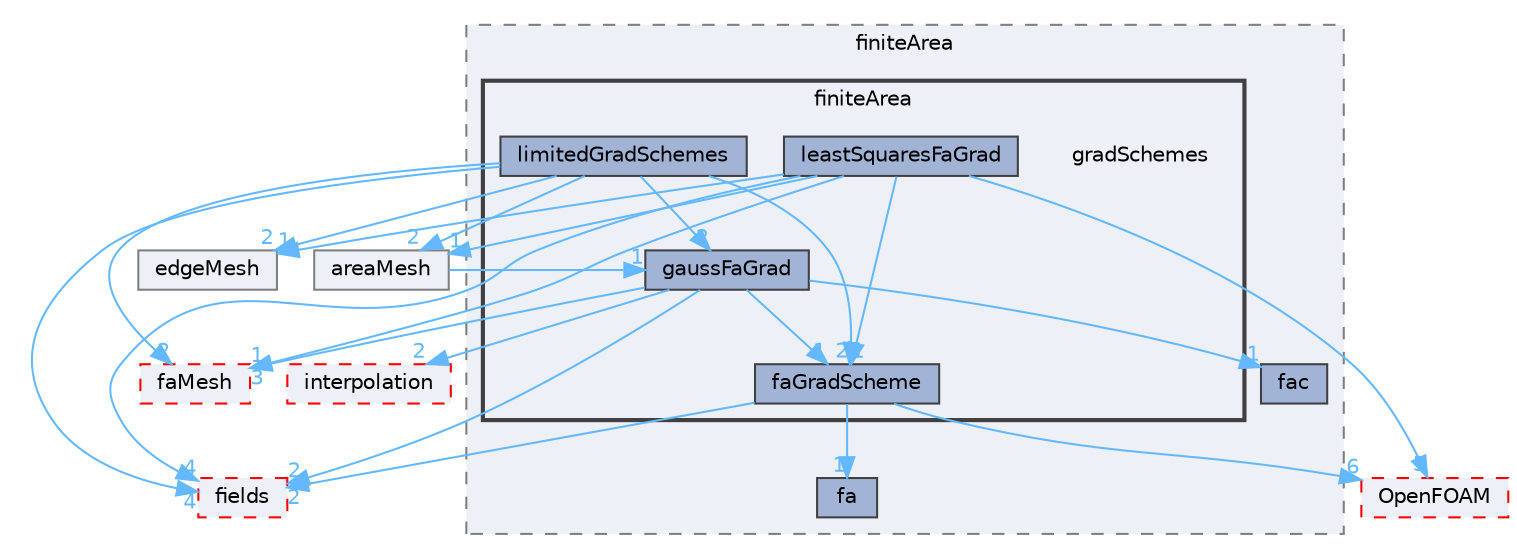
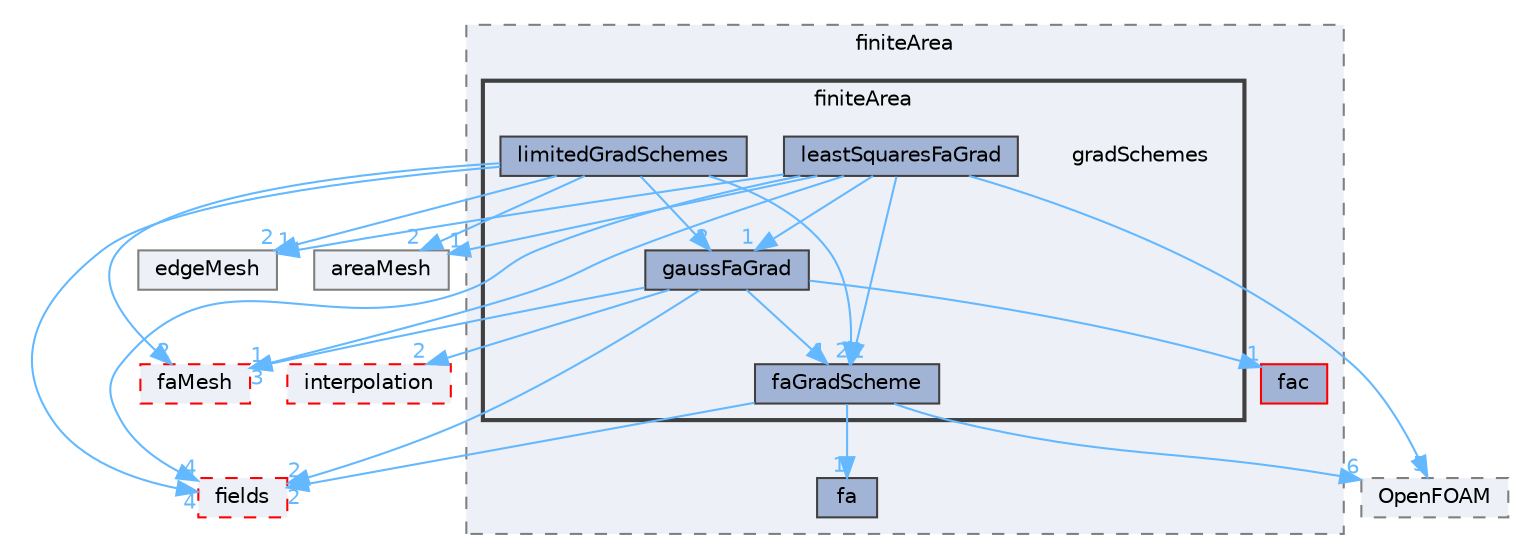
(536, 270) -> (823, 207)
(1294, 384) -> (1294, 384)
(1435, 498) -> (1435, 498)
